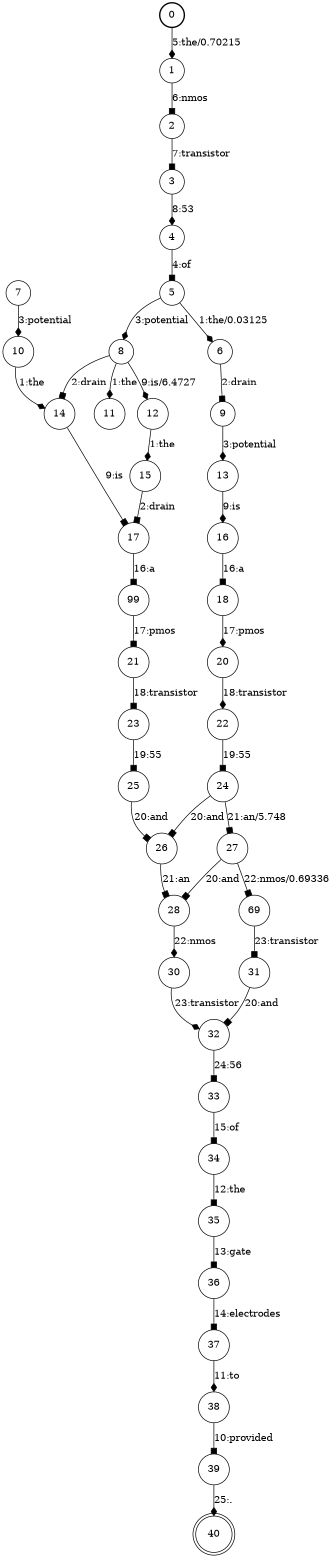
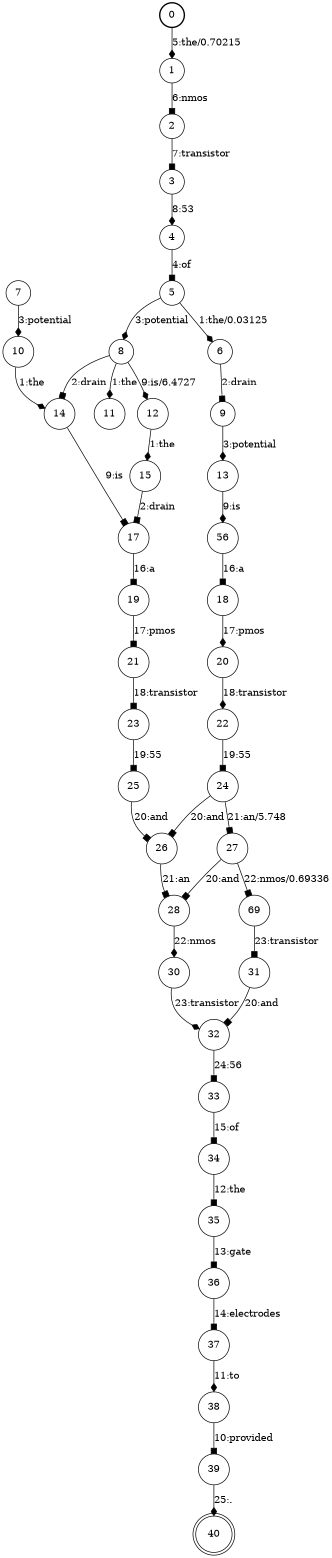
(223, 538) -> (223, 538)
(134, 600) -> (134, 600)
